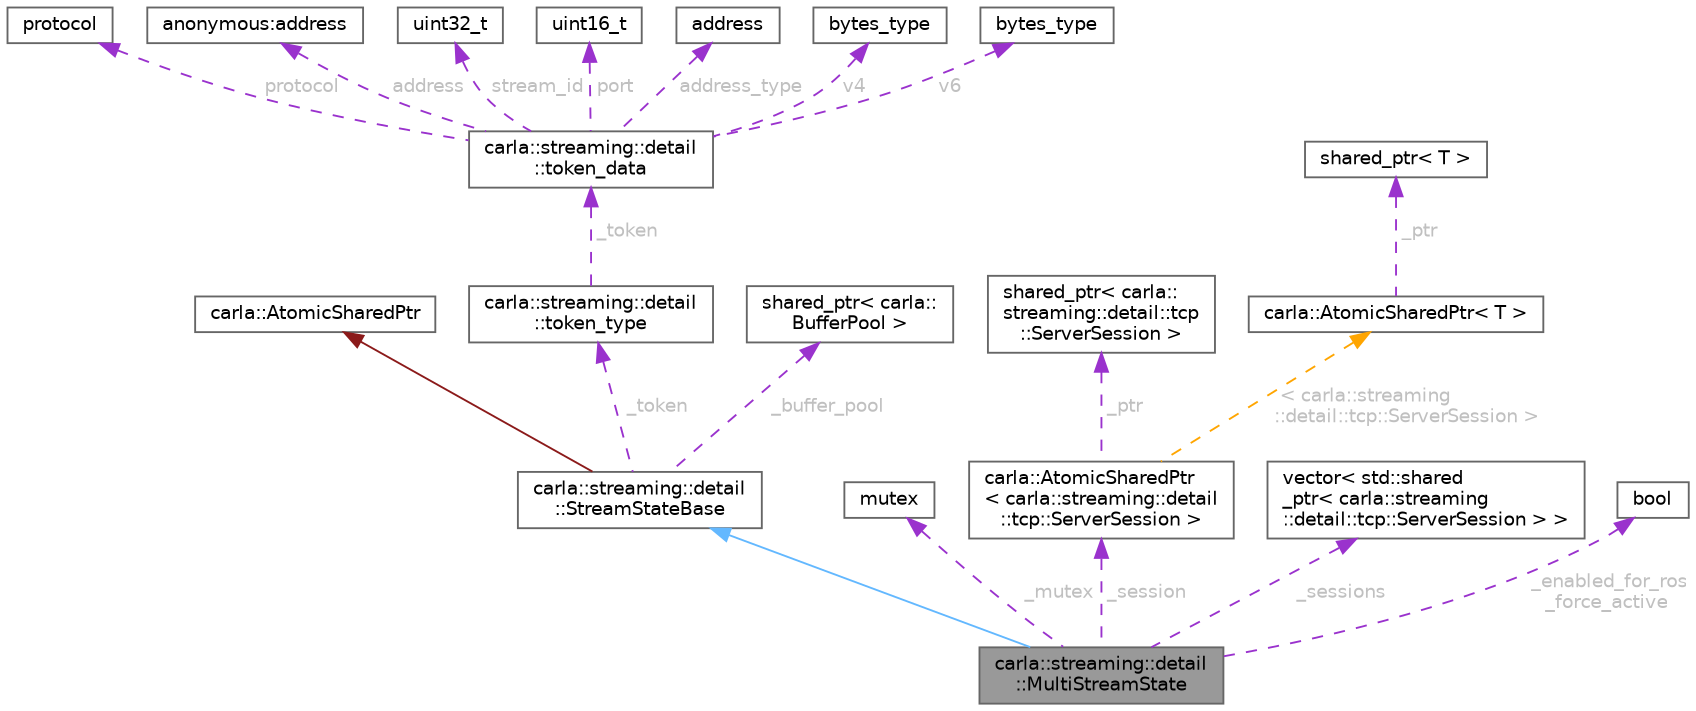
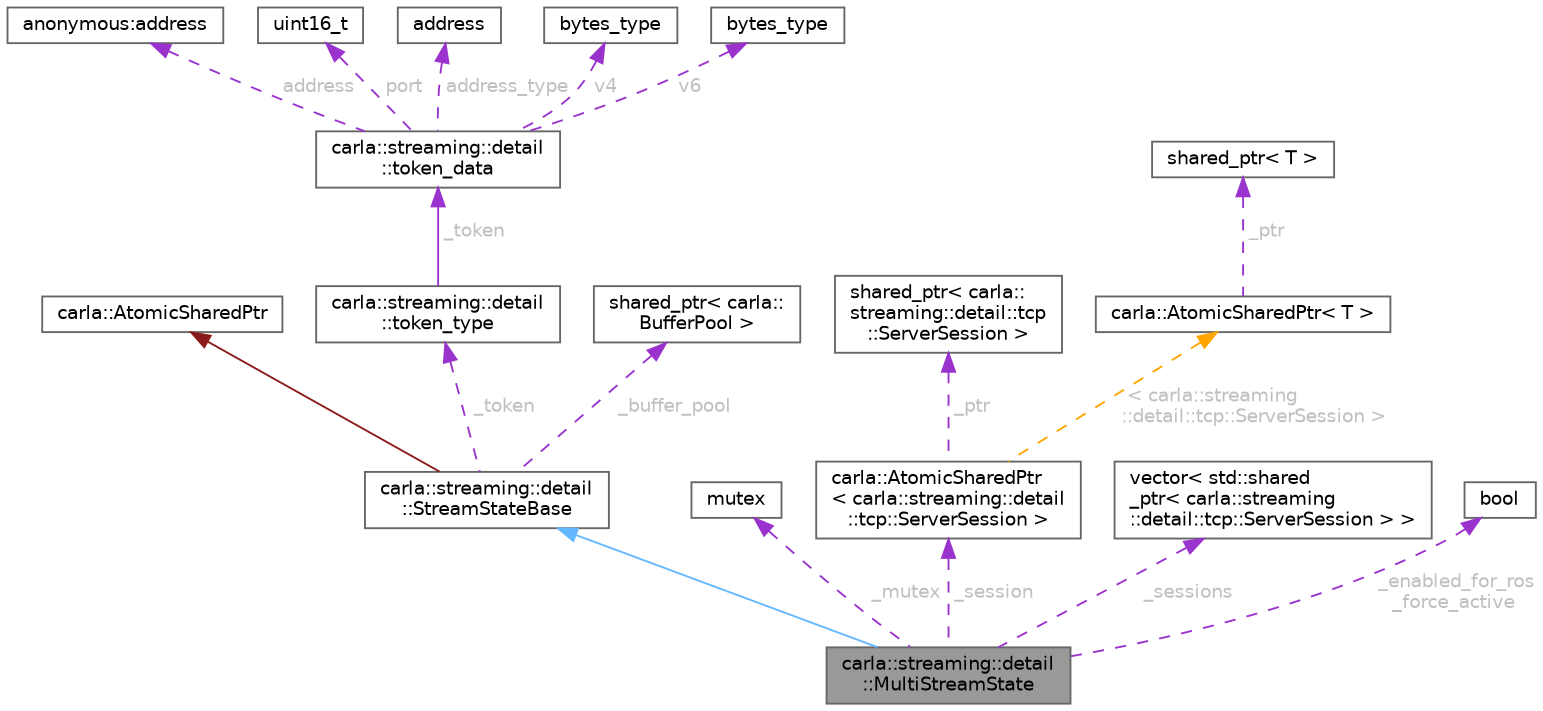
(60, 25) -> none
(450, 25) -> none
(591, 246) -> (438, 246)
